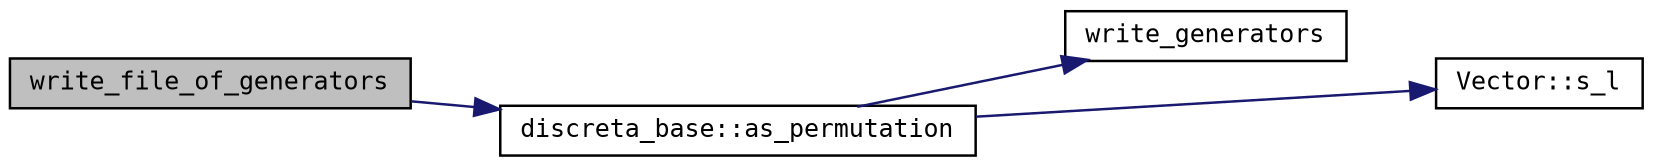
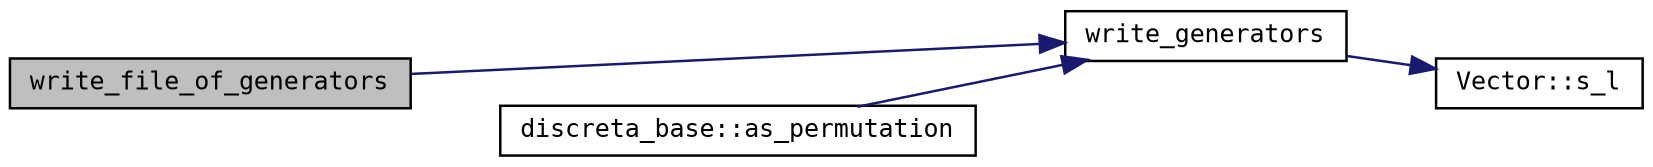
(443, 104) -> (725, 59)
(1193, 104) -> (1379, 61)
